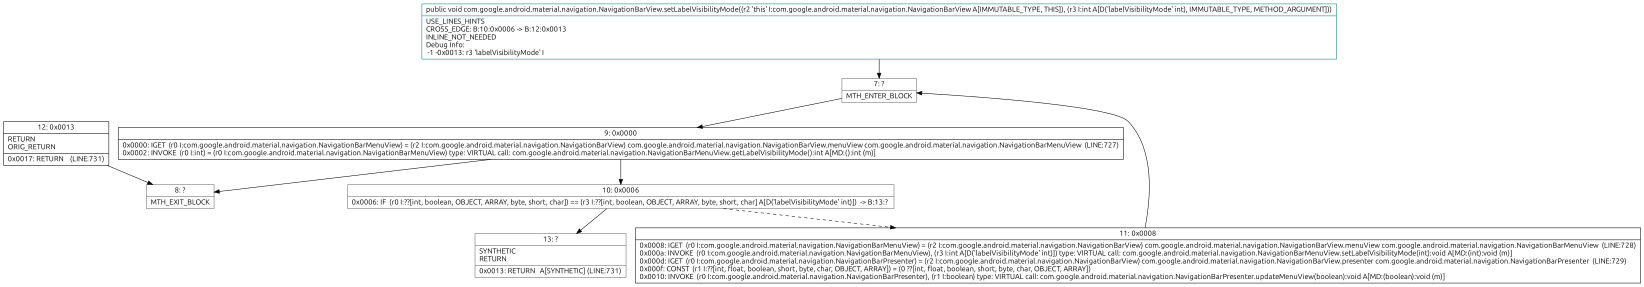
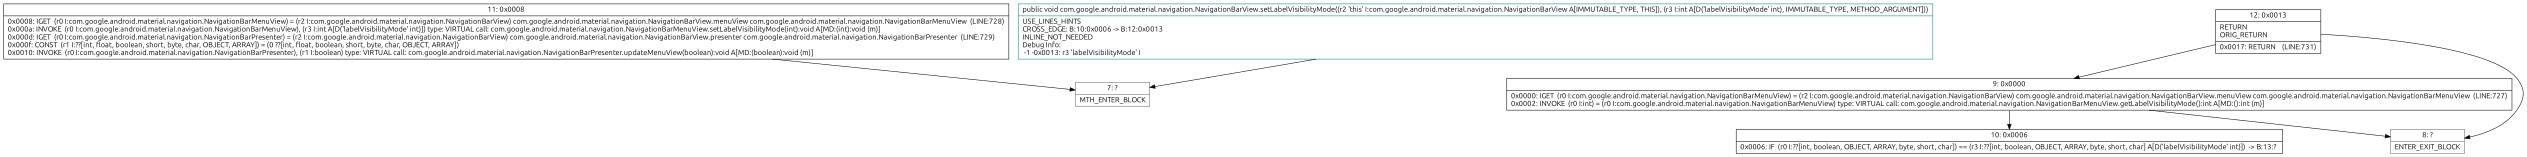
(772, 112) -> (2147, 61)
(621, 197) -> (2009, 141)
(180, 202) -> (2428, 147)
(807, 218) -> none
(551, 255) -> none
